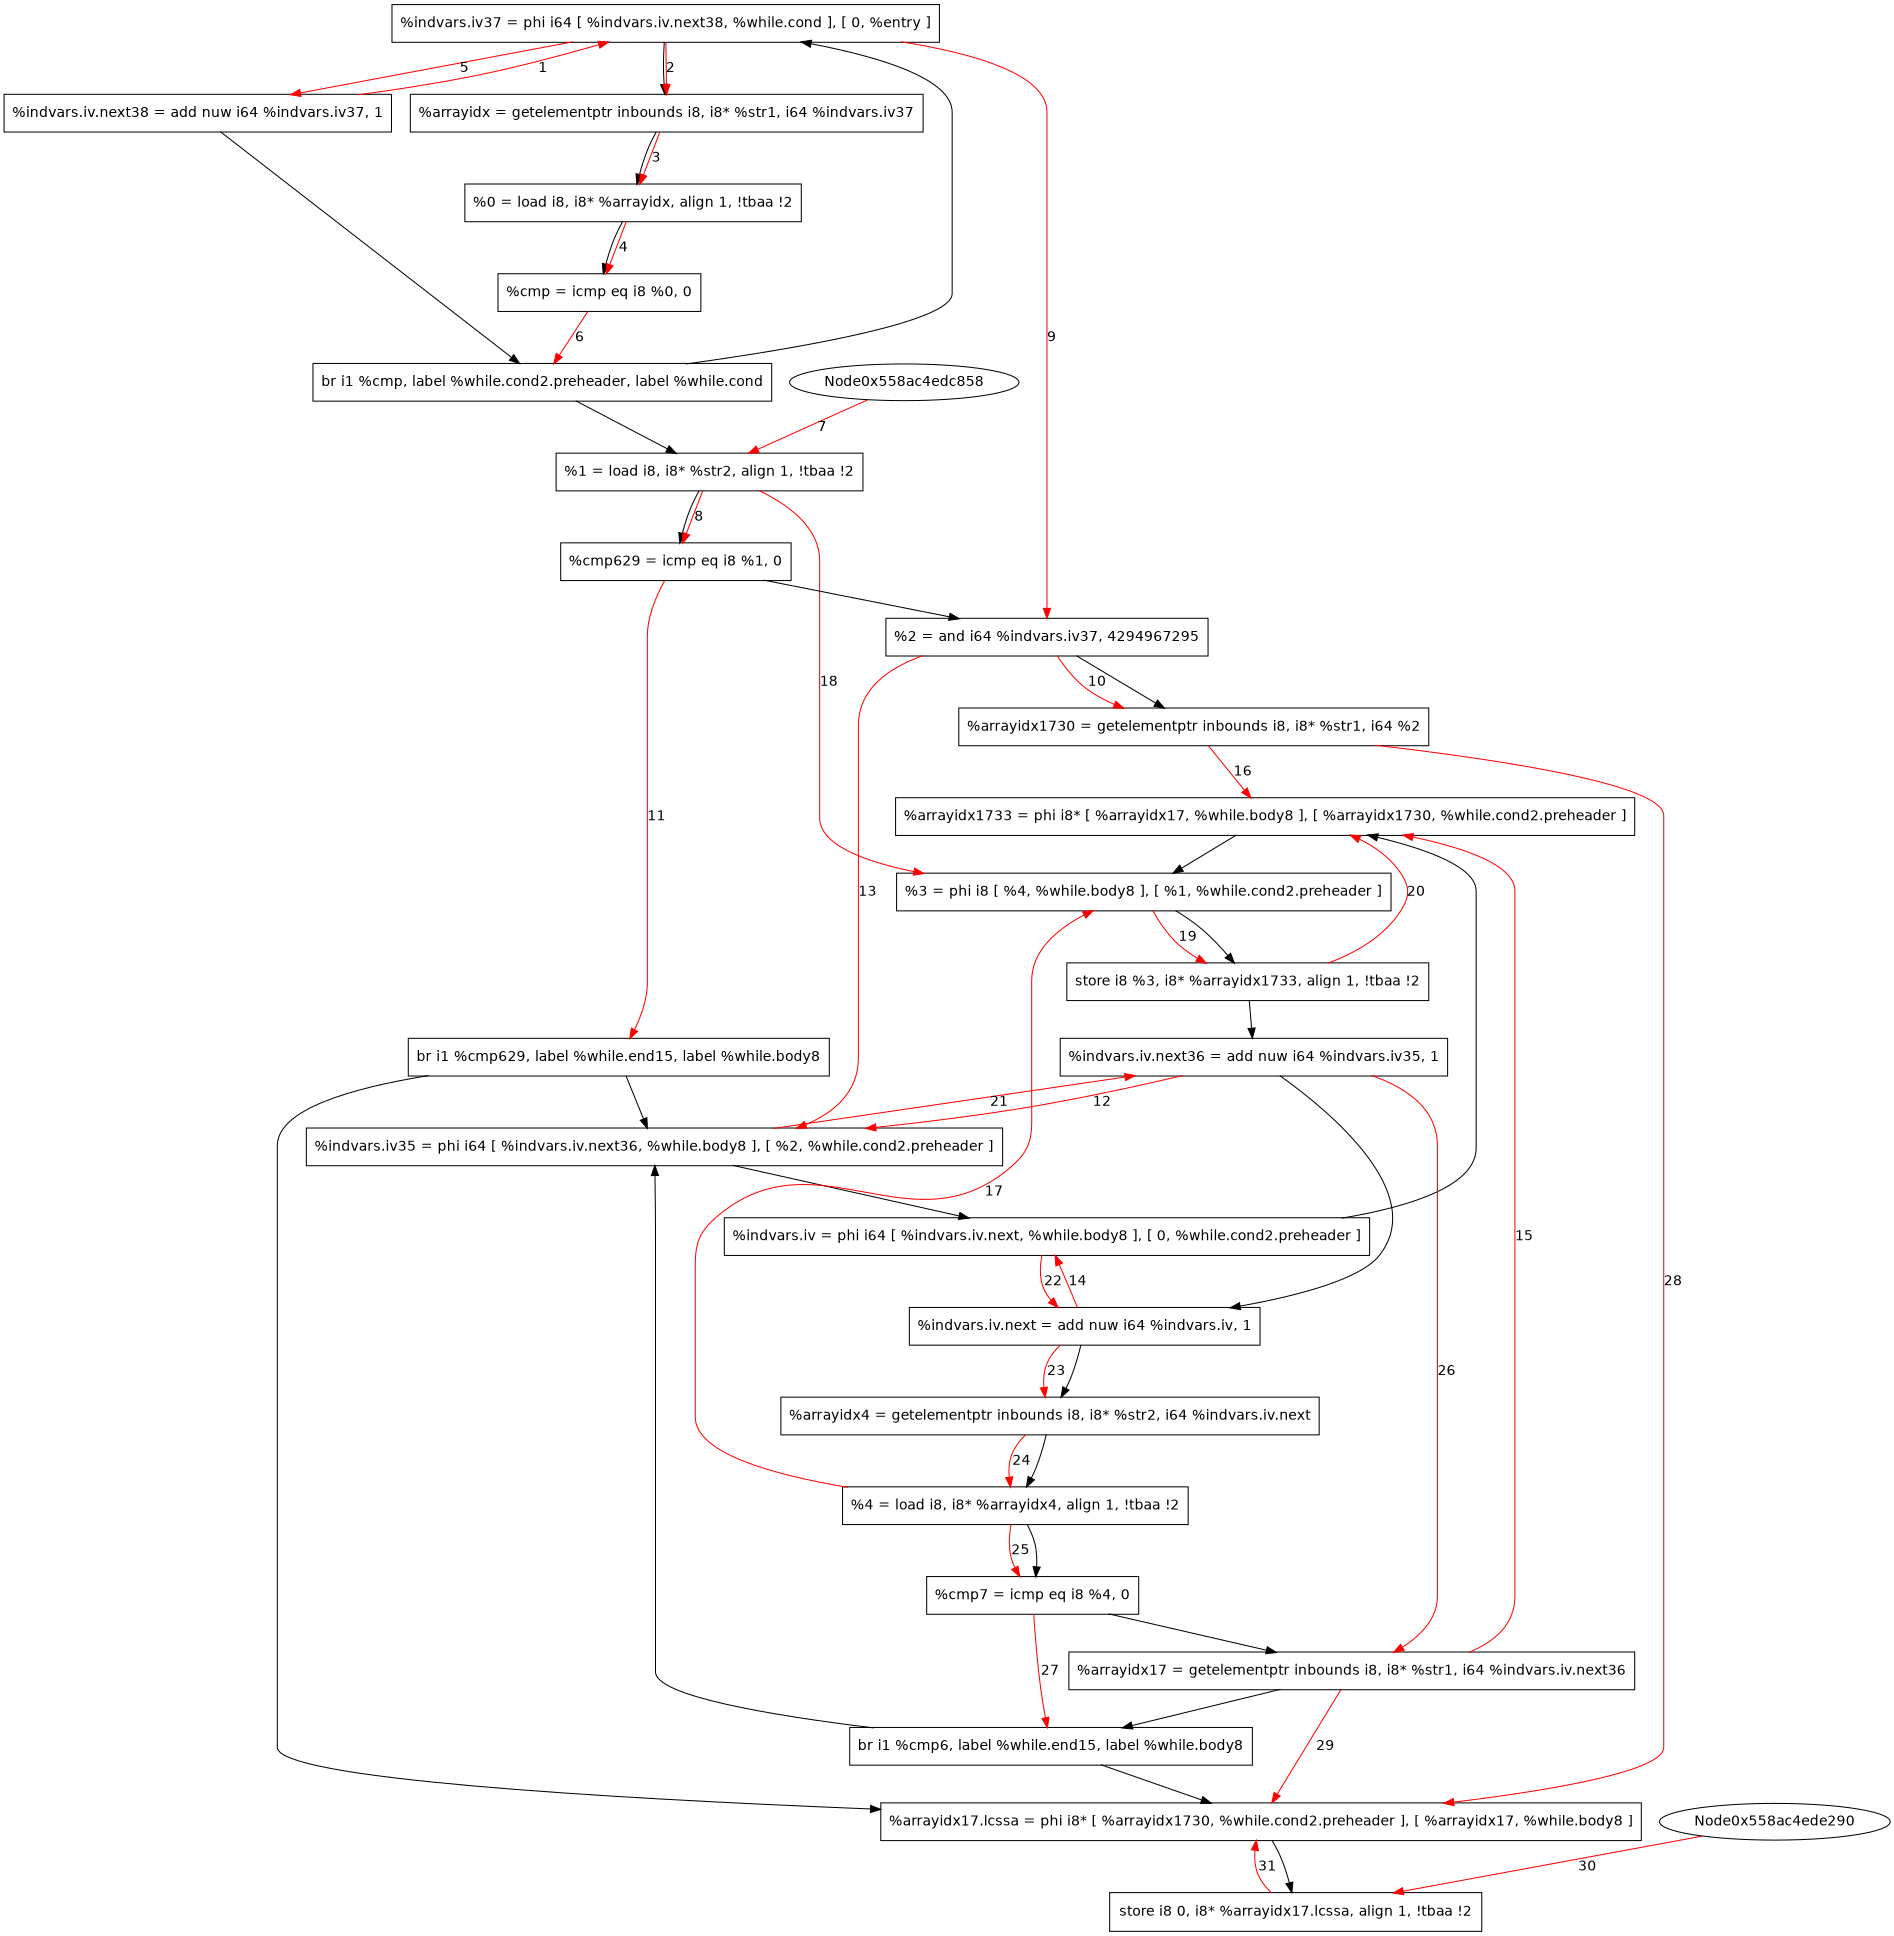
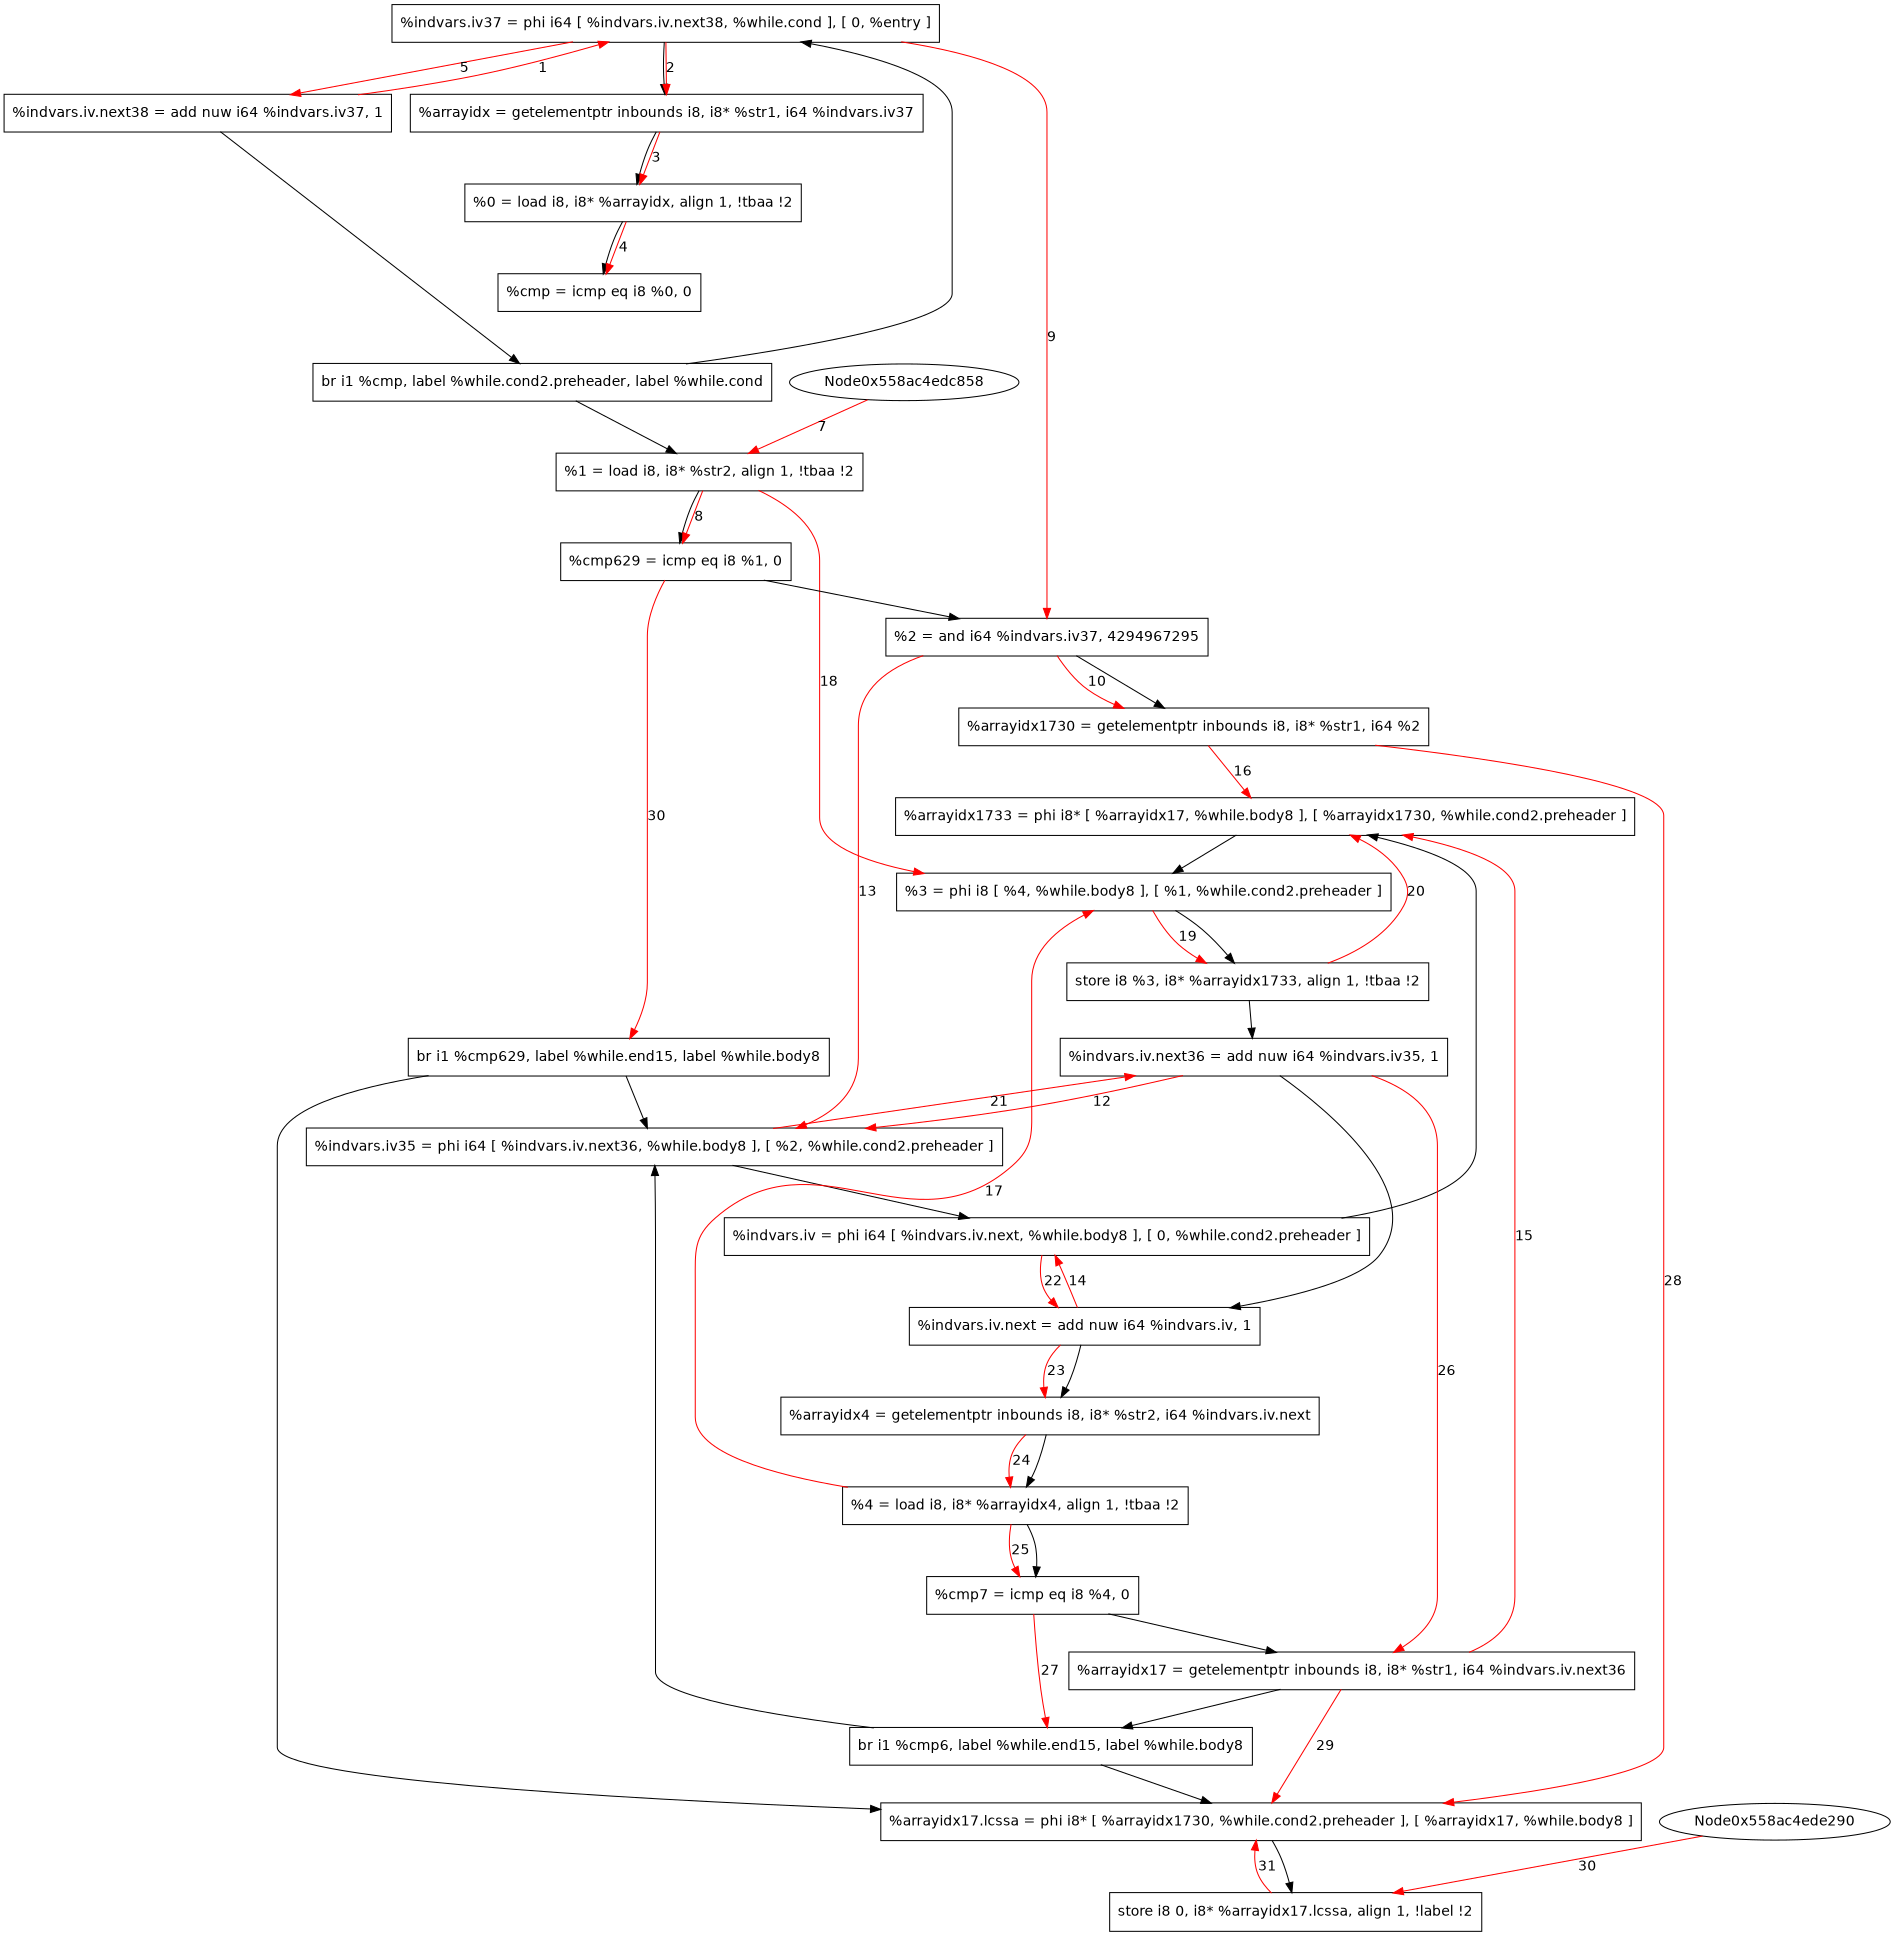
(574, 333) -> none
(657, 817) -> (657, 817)
(1296, 1912) -> (1296, 1912)
